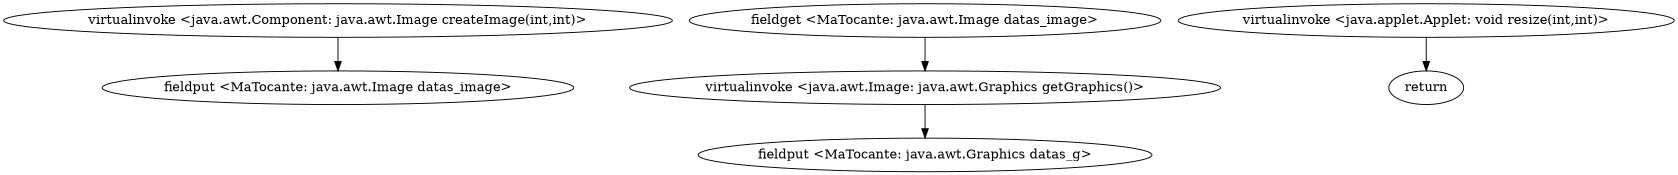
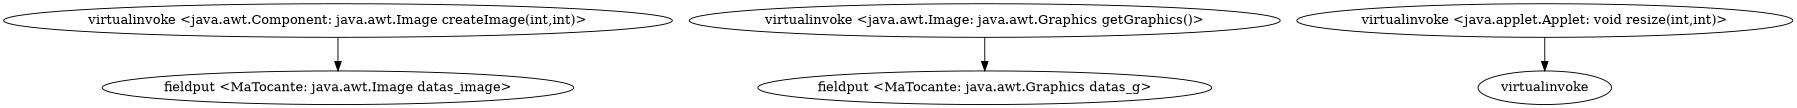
(925, 21) -> none
(1426, 88) -> (1545, 88)
